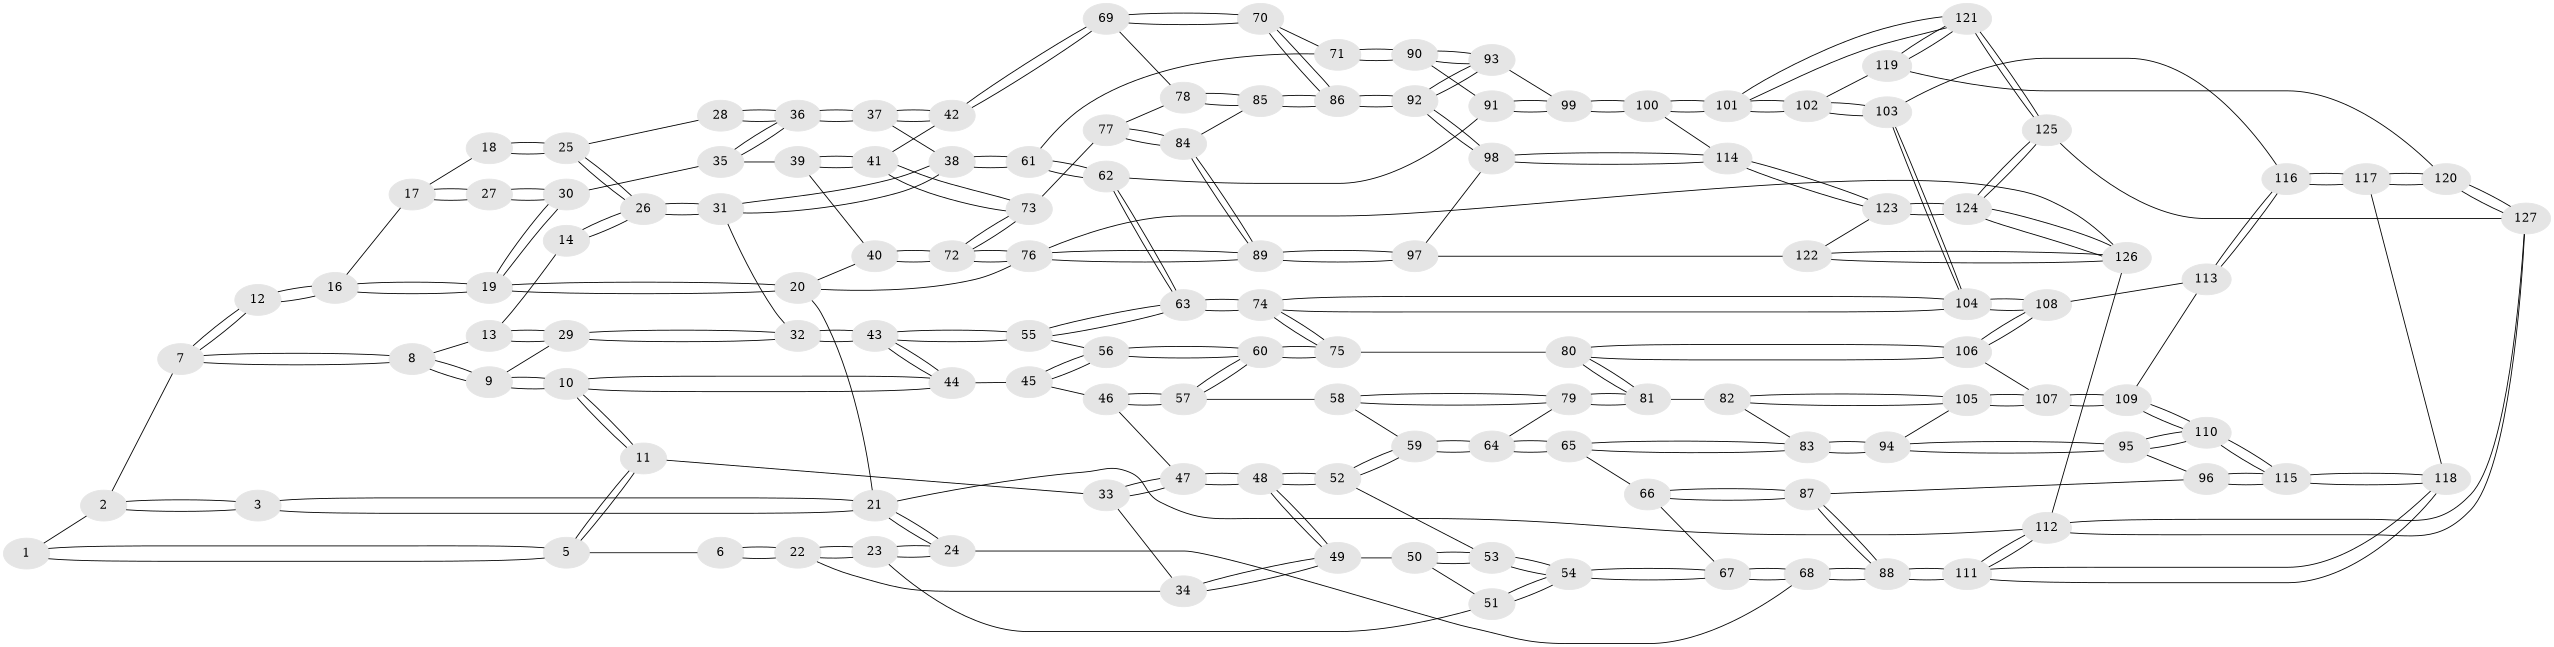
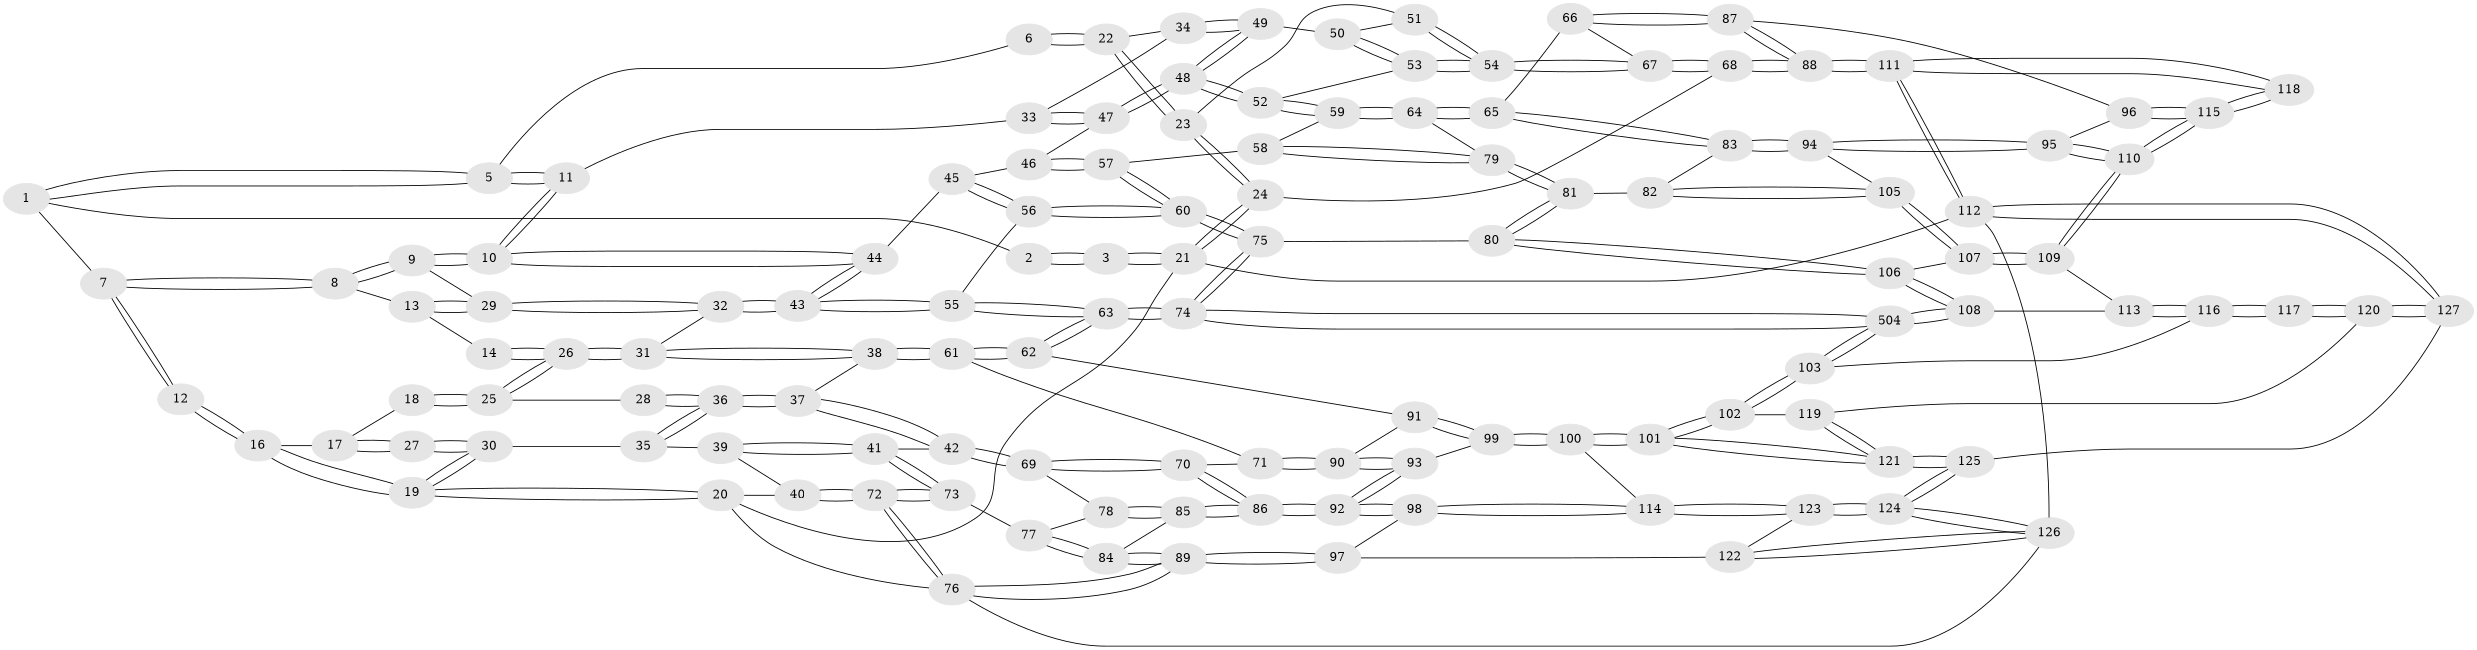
(1967, 304) -> (1890, 321)
(2406, 329) -> none
(142, 432) -> (65, 241)
